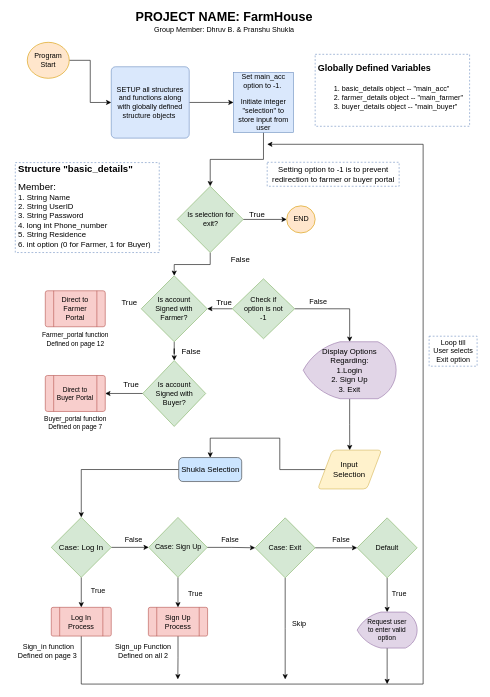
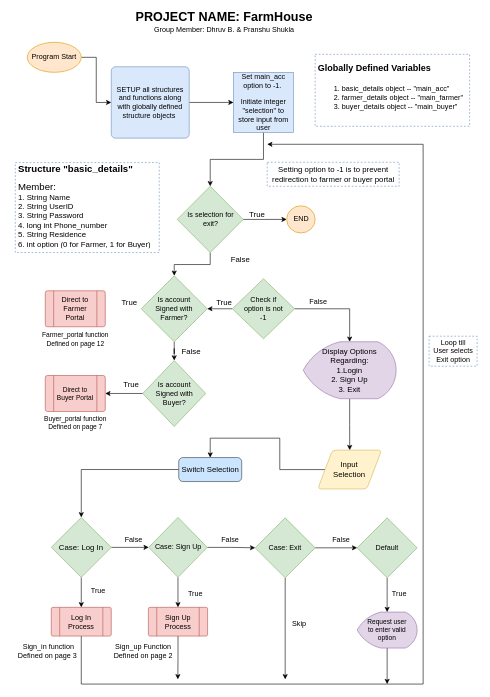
(48, 60) -> (54, 57)
(211, 470) -> (211, 470)
(143, 651) -> (143, 651)
